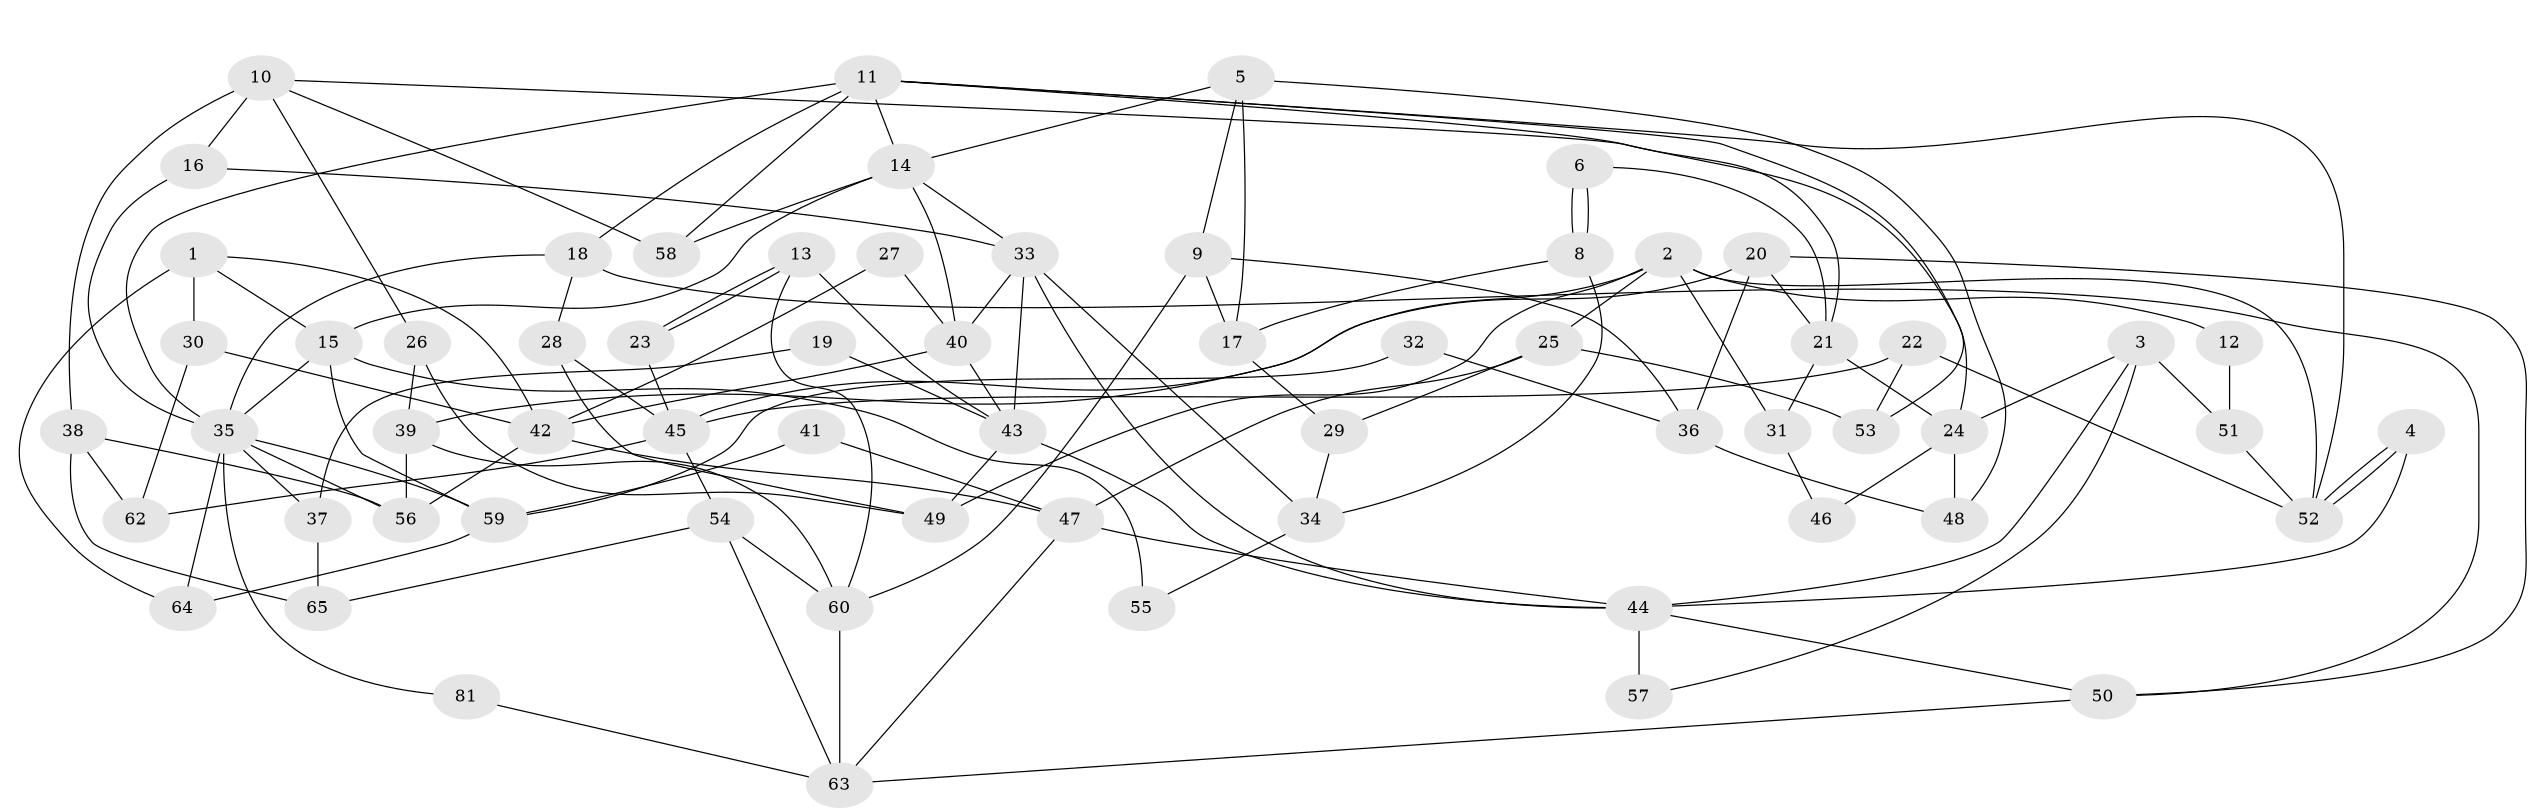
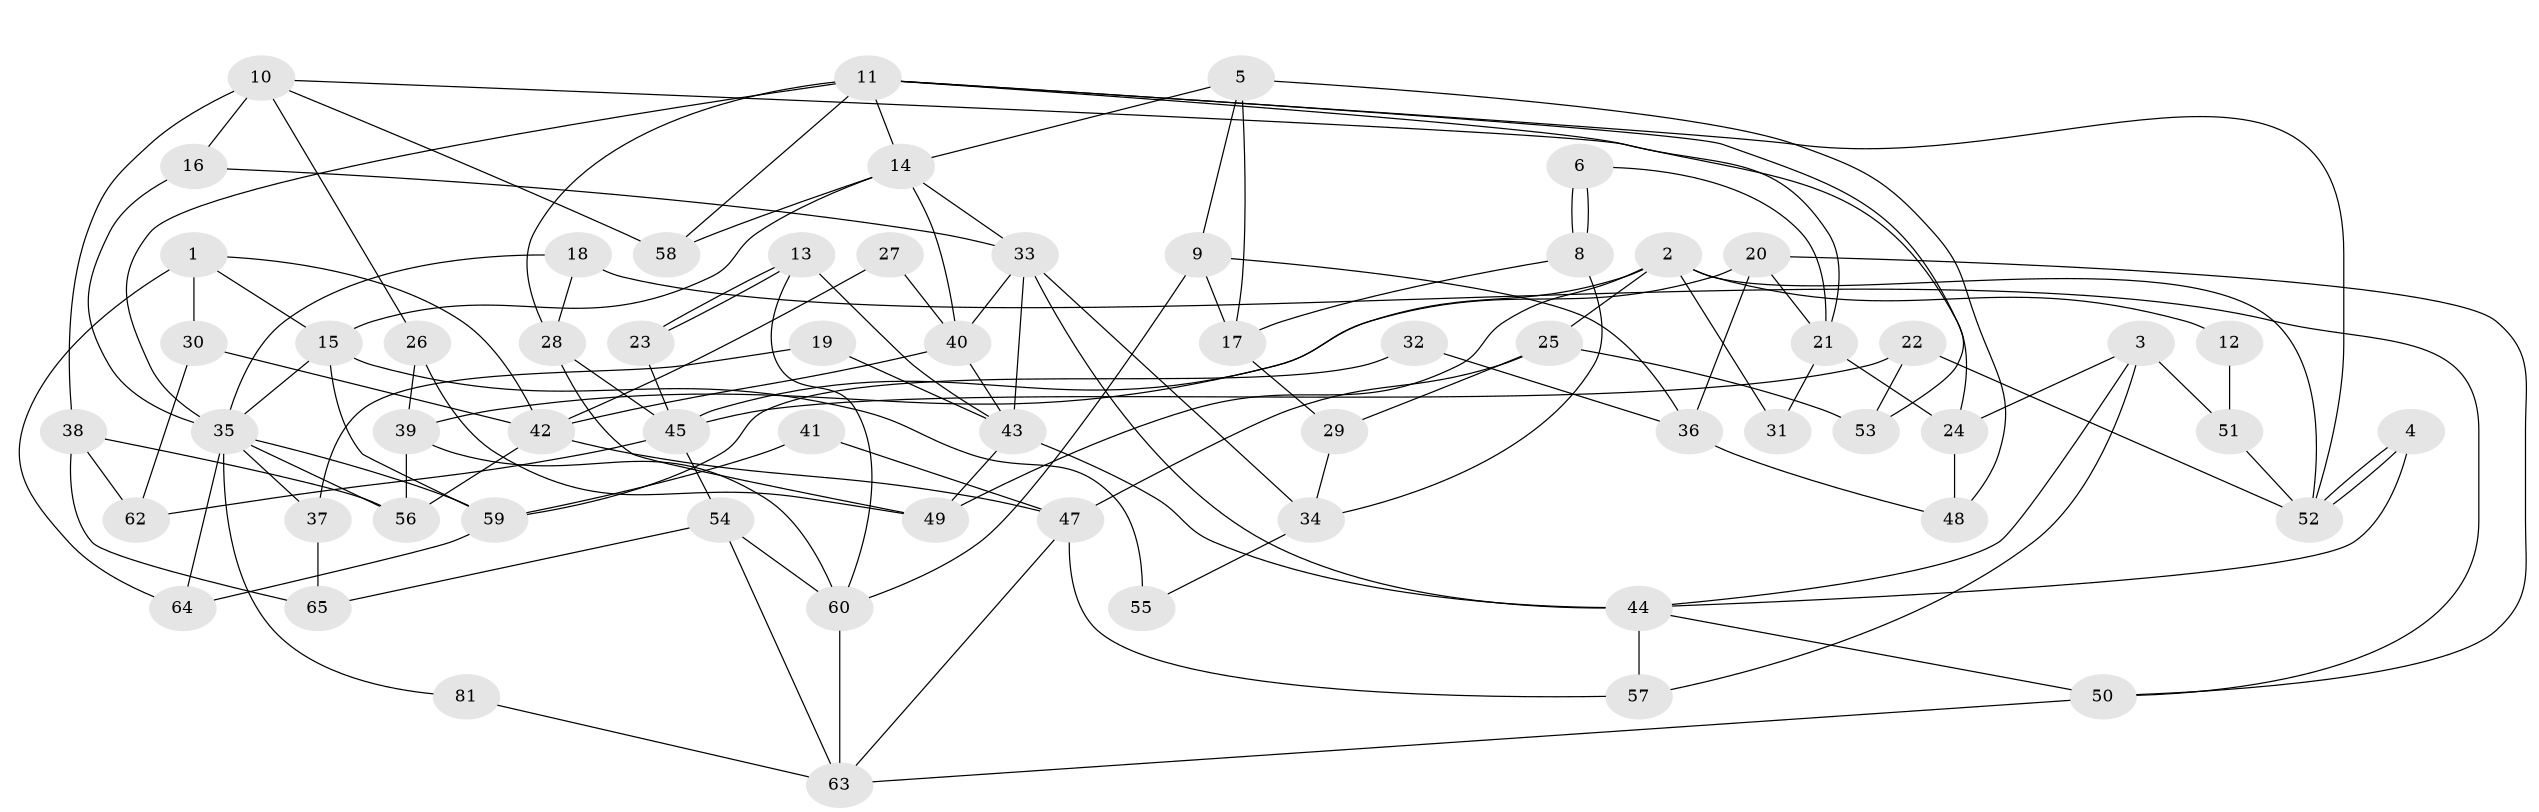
(716, 158) -> (625, 145)
(1822, 520) -> none
(1378, 575) -> (1300, 685)
